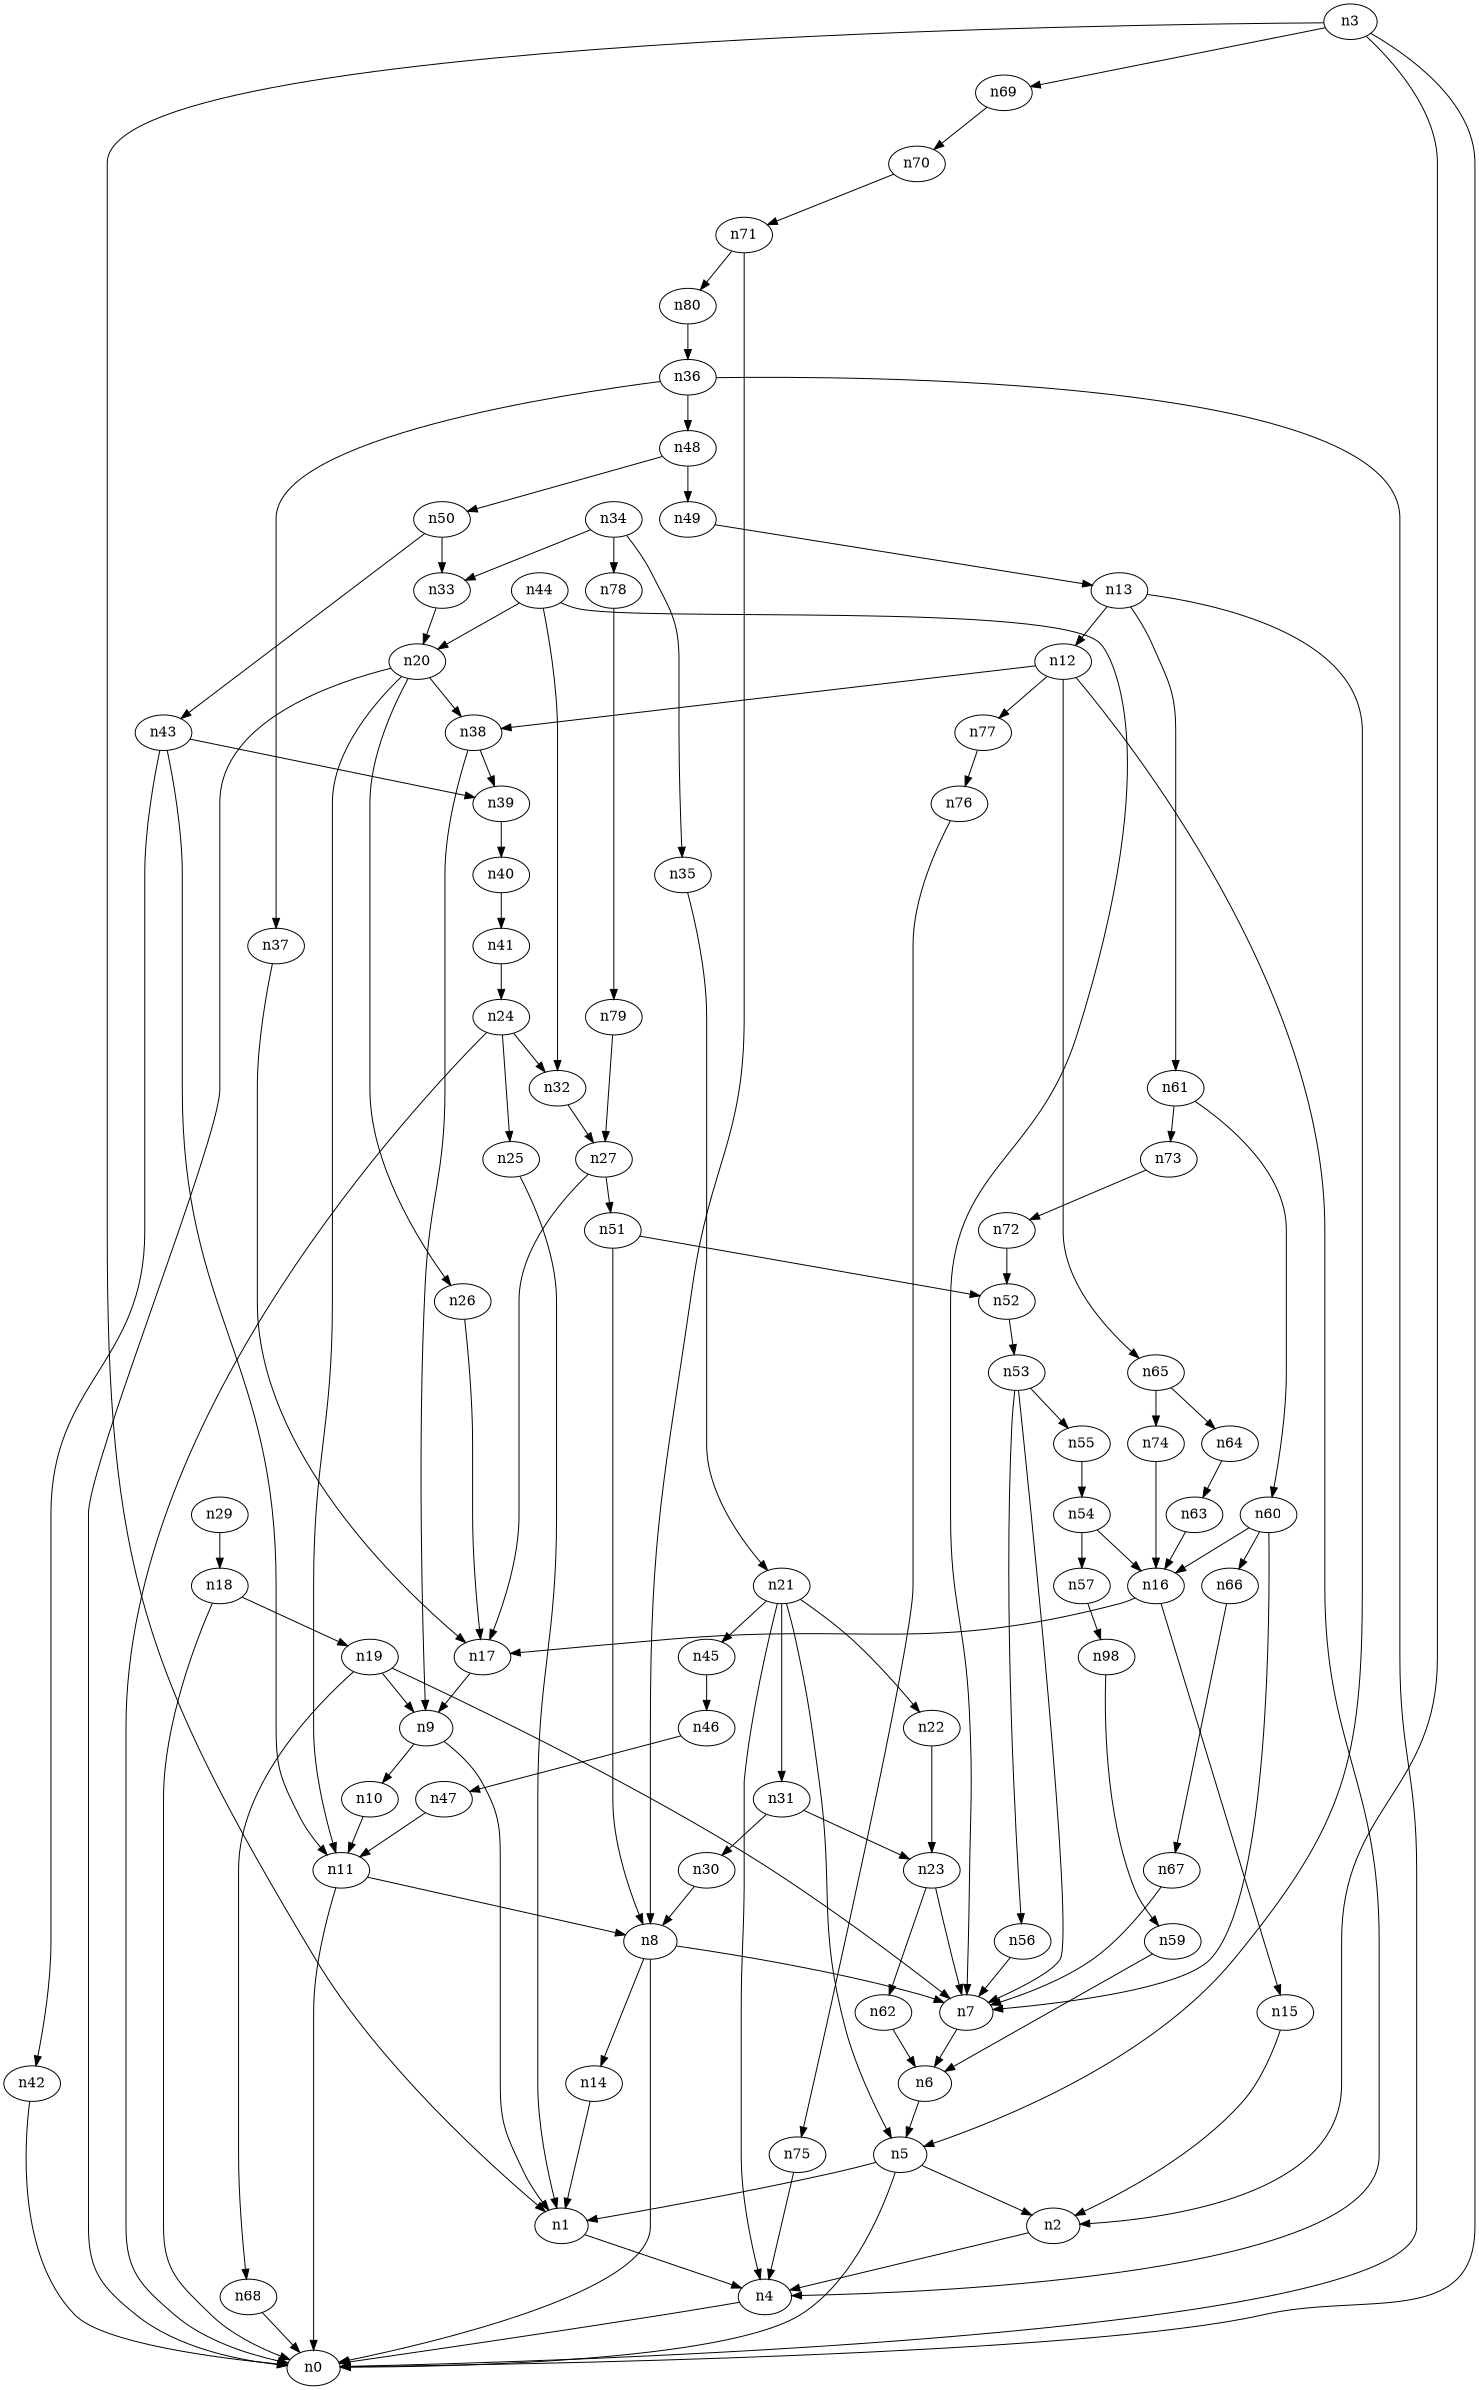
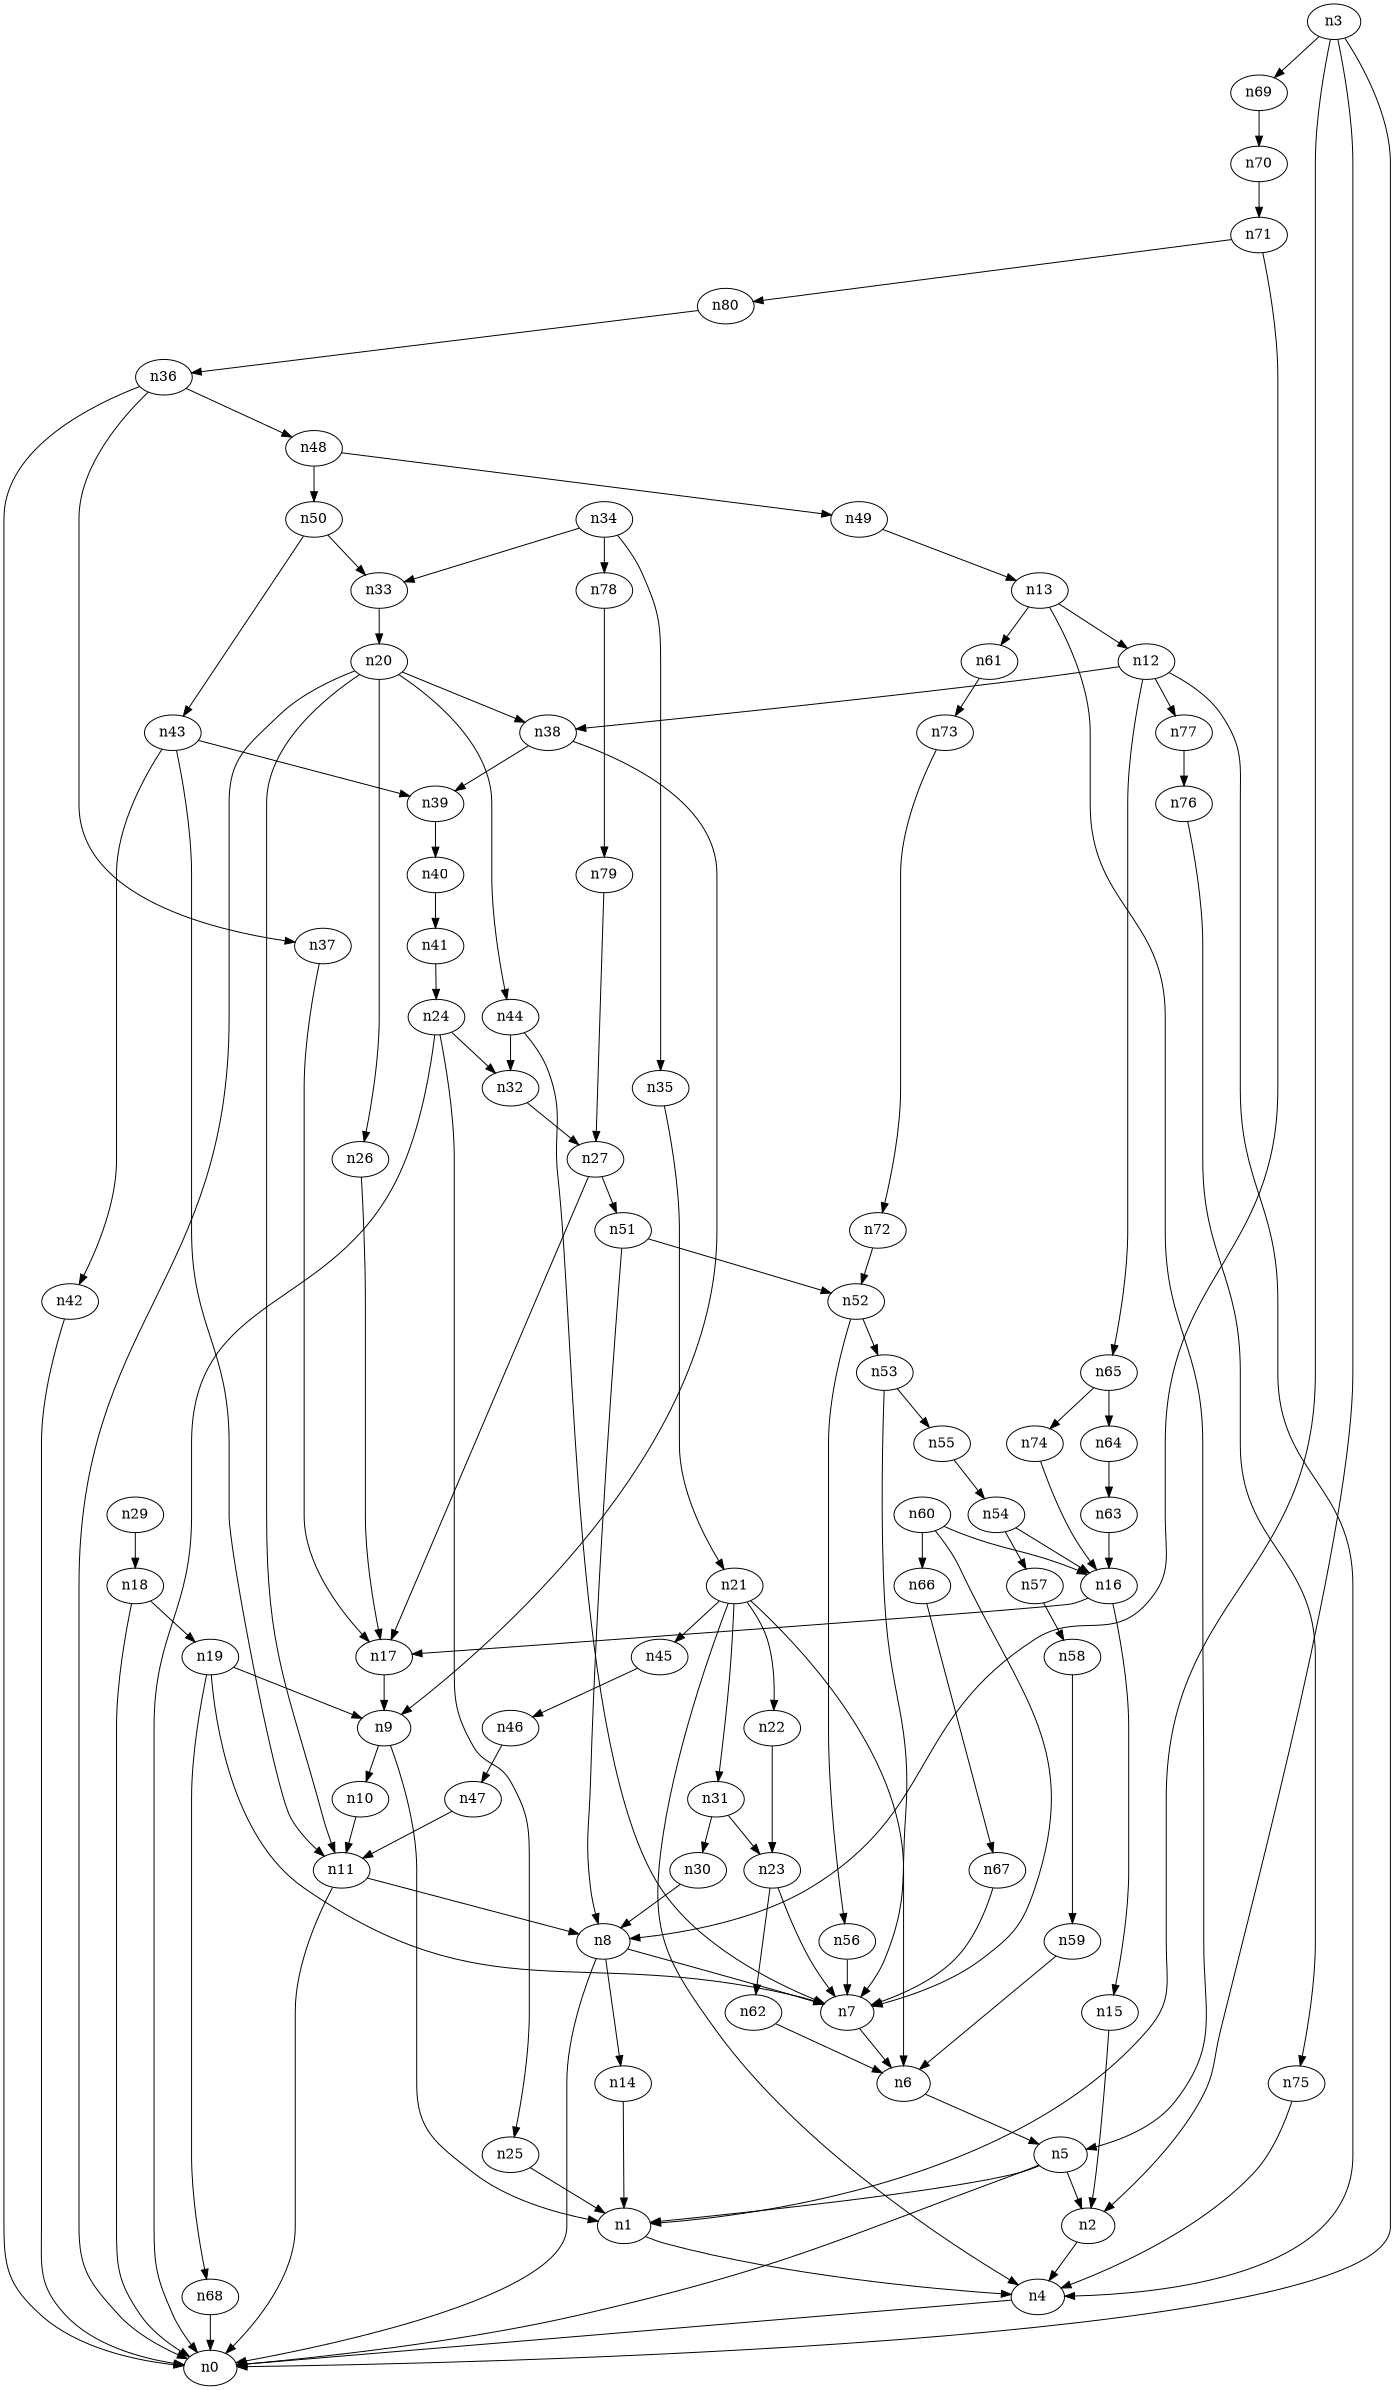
(483, 624) -> (492, 814)
(1286, 1277) -> none
(1010, 1652) -> (829, 1616)
(1107, 1657) -> (1072, 1657)
(826, 1870) -> (889, 1793)
